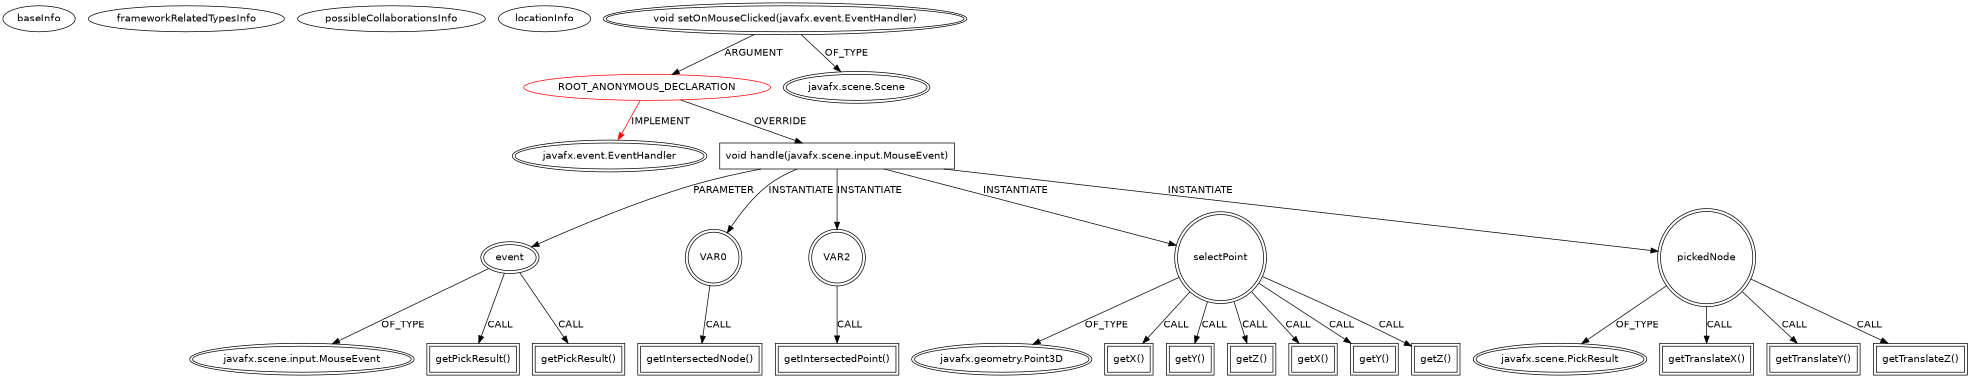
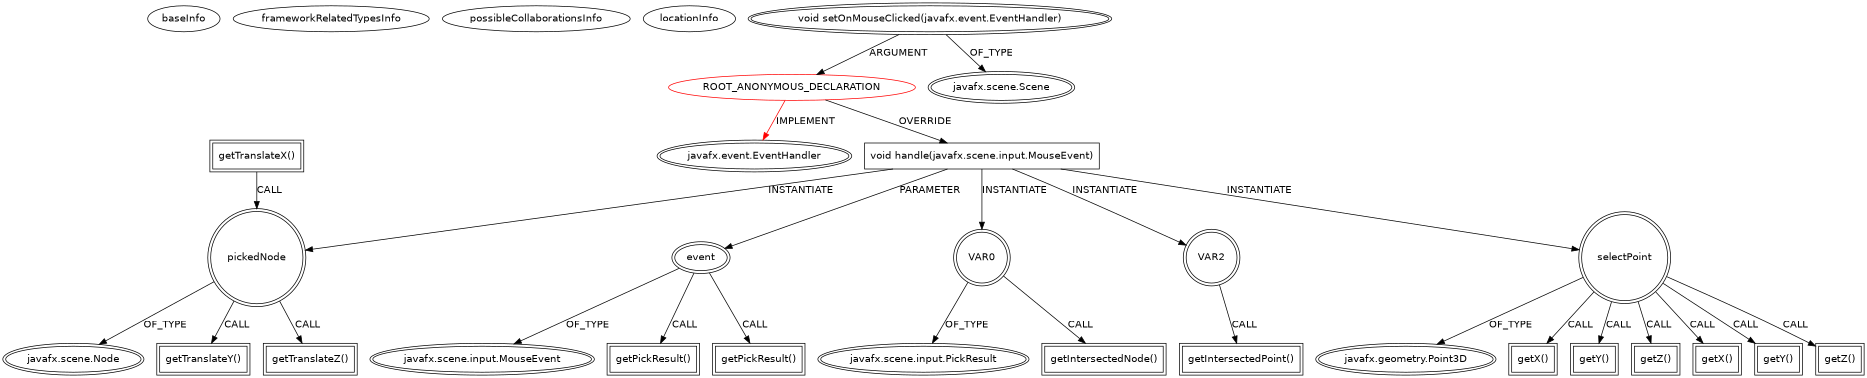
(1707, 321) -> (257, 187)
none -> (923, 359)
(1560, 359) -> (73, 359)
